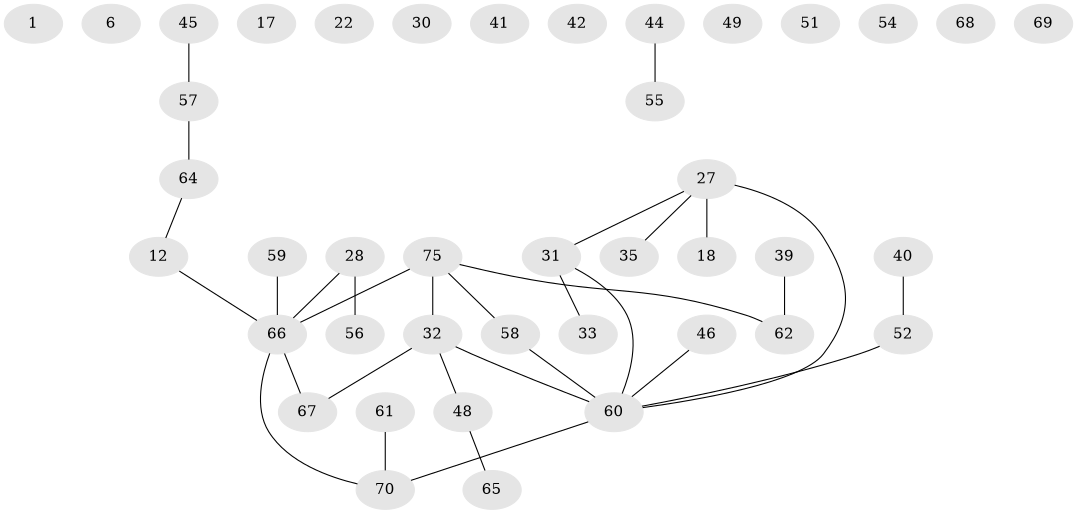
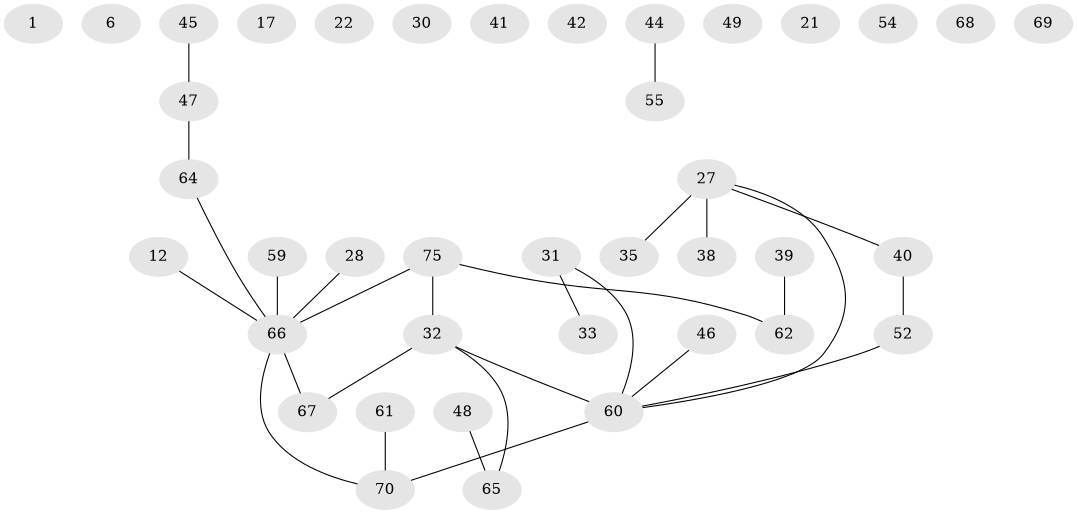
(810, 24) -> (810, 24)
(189, 101) -> (189, 101)
(174, 218) -> (229, 259)
(629, 218) -> (820, 222)
(707, 257) -> (707, 257)
(355, 335) -> none
(510, 335) -> none
(448, 373) -> (504, 399)
